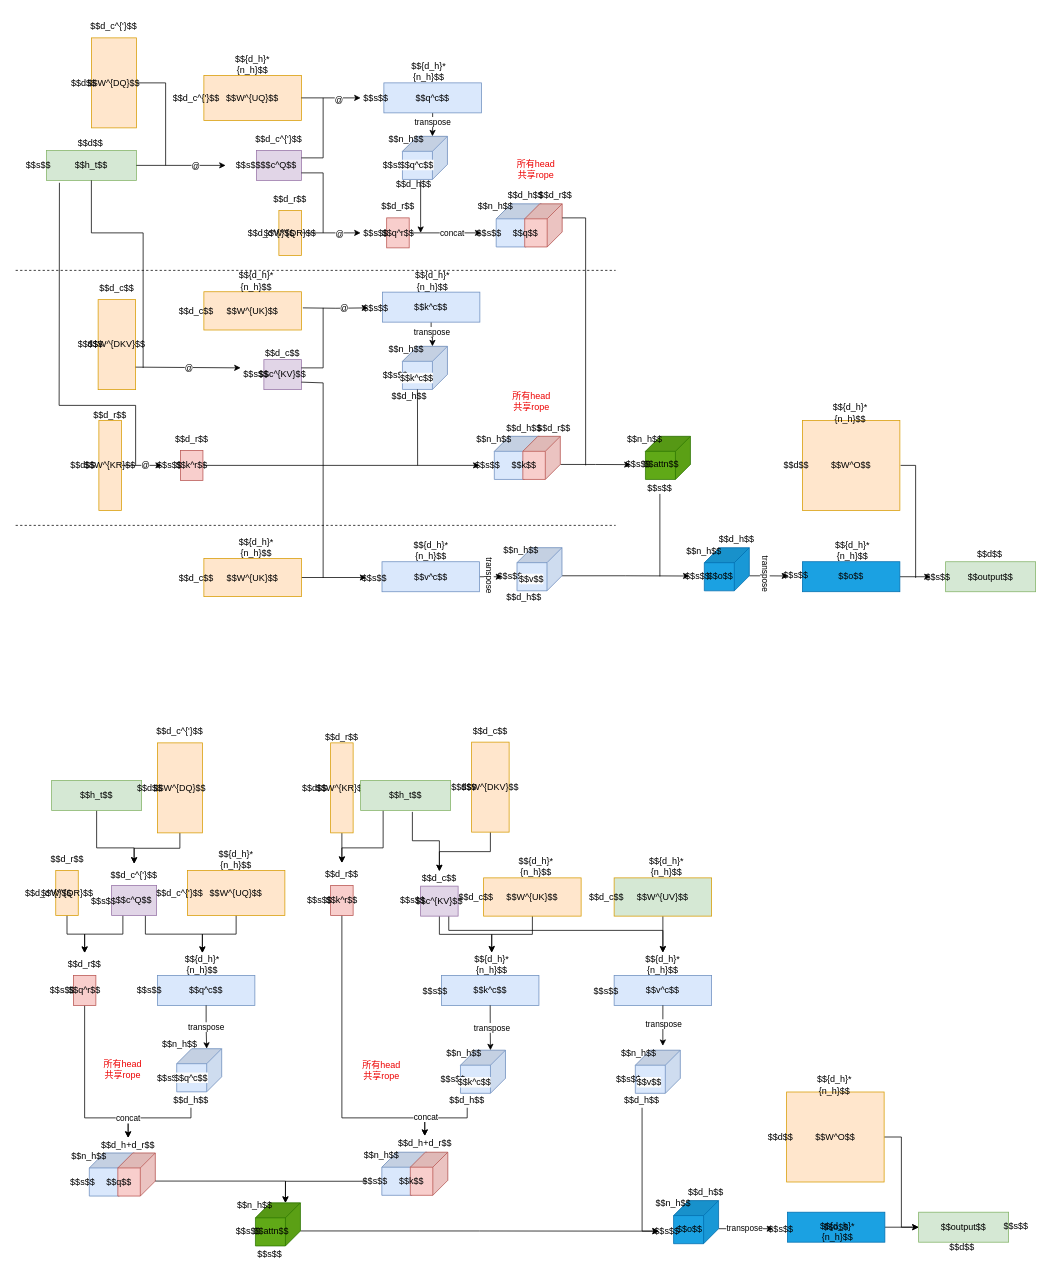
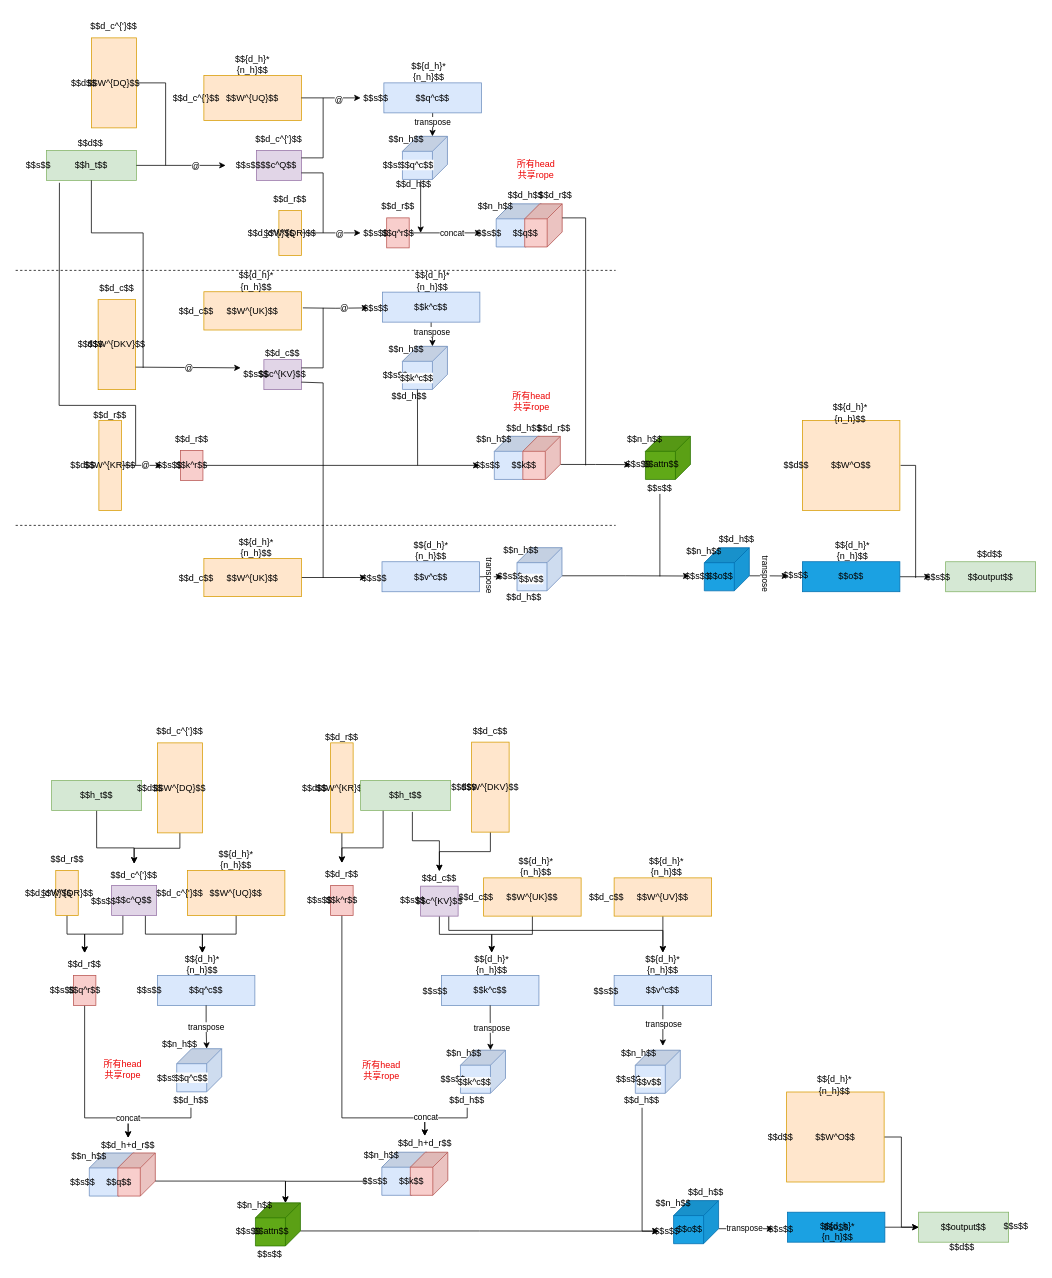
(663, 897) -> (663, 897)
